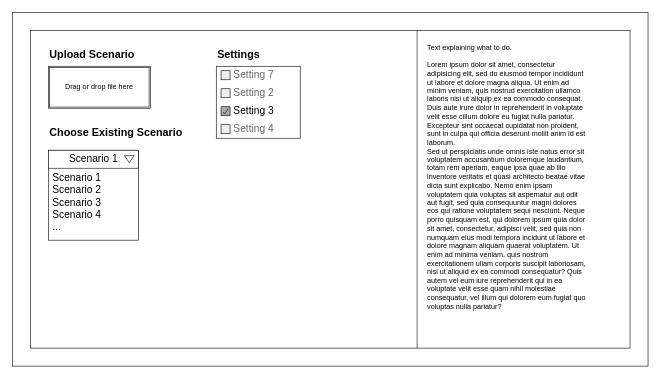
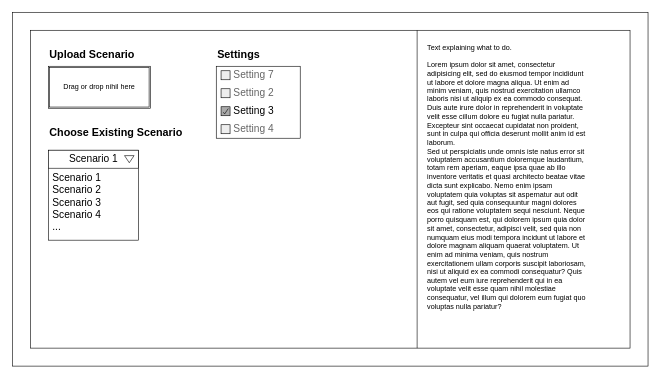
(99, 87) -> (99, 87)
